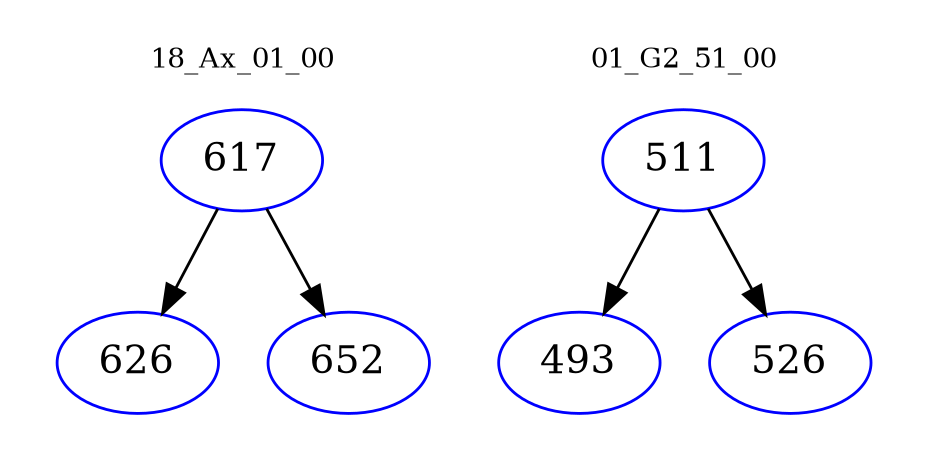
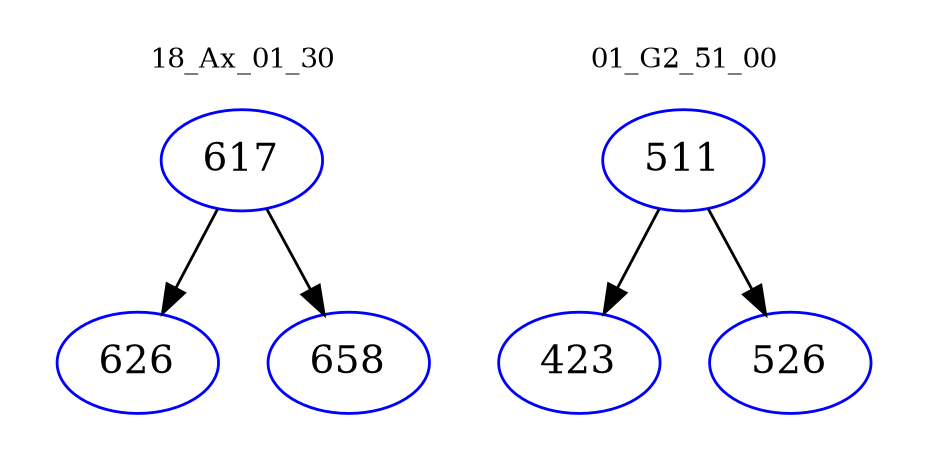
(243, 60) -> (243, 60)
(349, 363) -> (349, 363)
(579, 363) -> (579, 363)
